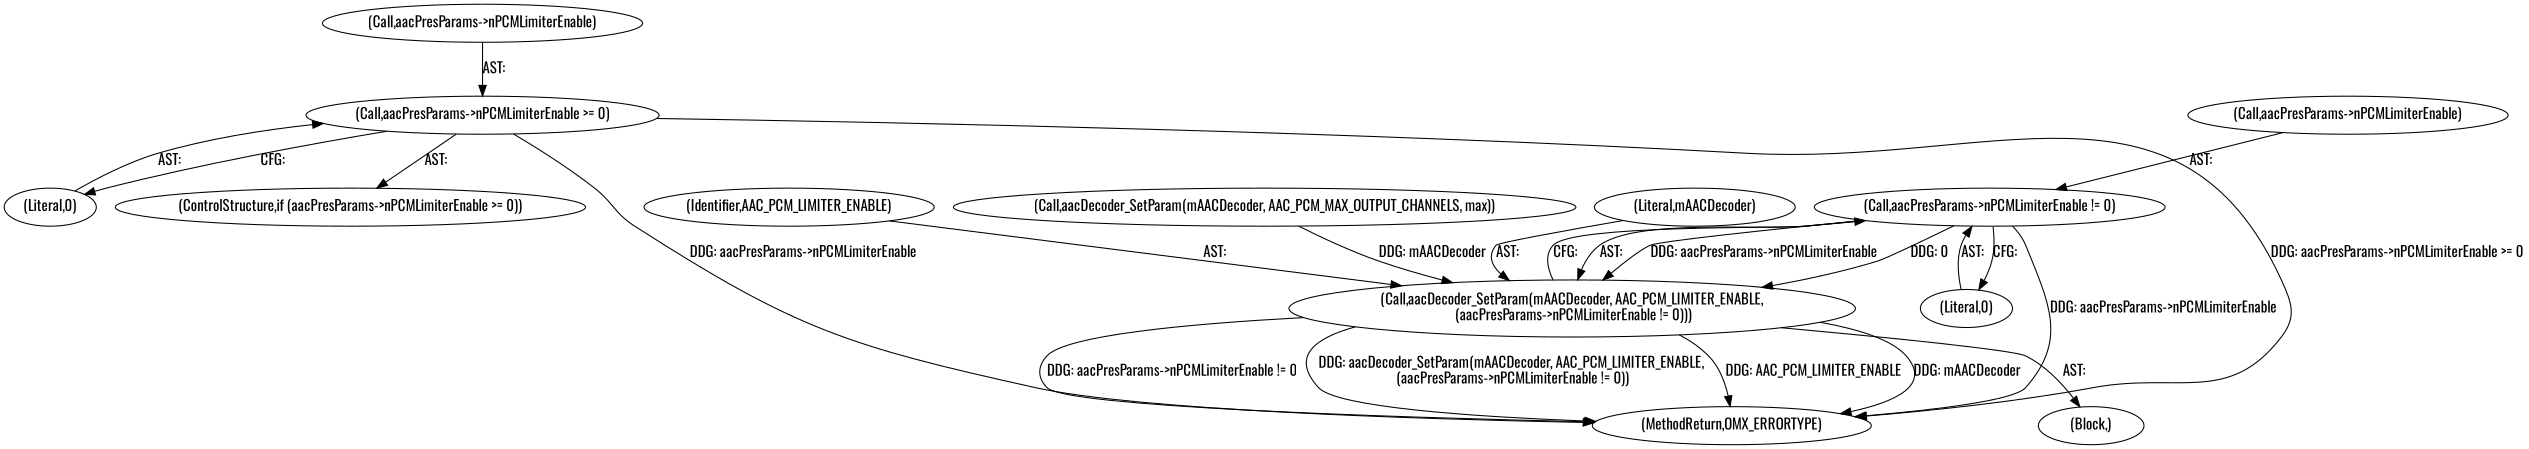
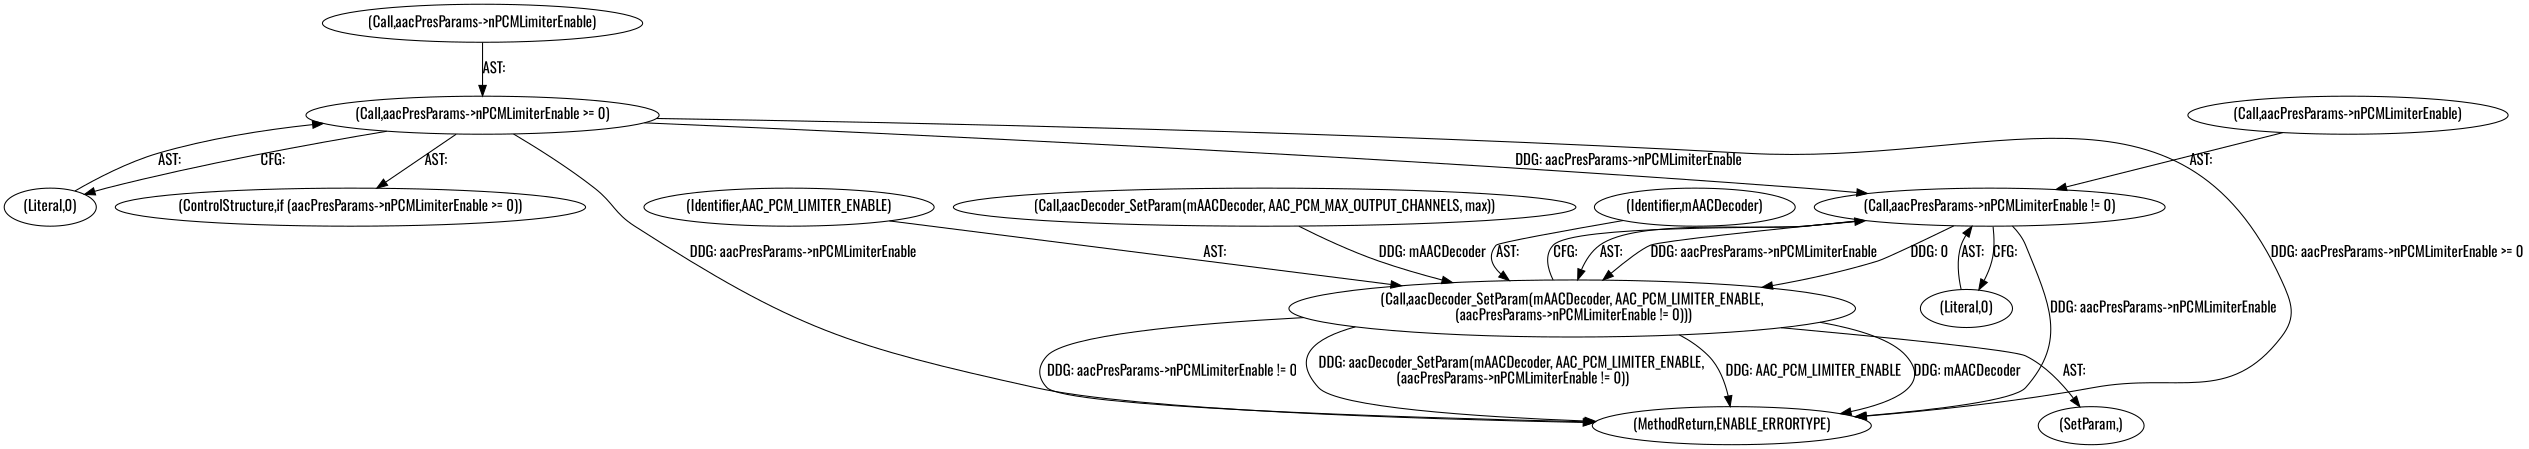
none -> (1251, 153)
(1695, 207) -> (1695, 207)
(1732, 426) -> (1732, 426)
(2091, 426) -> (2091, 426)
